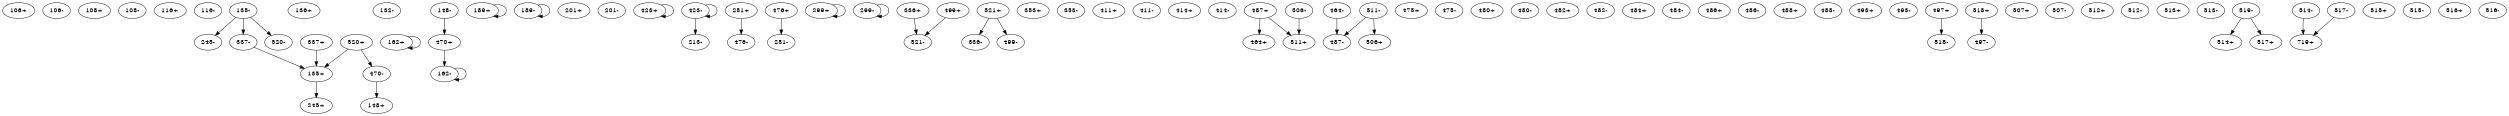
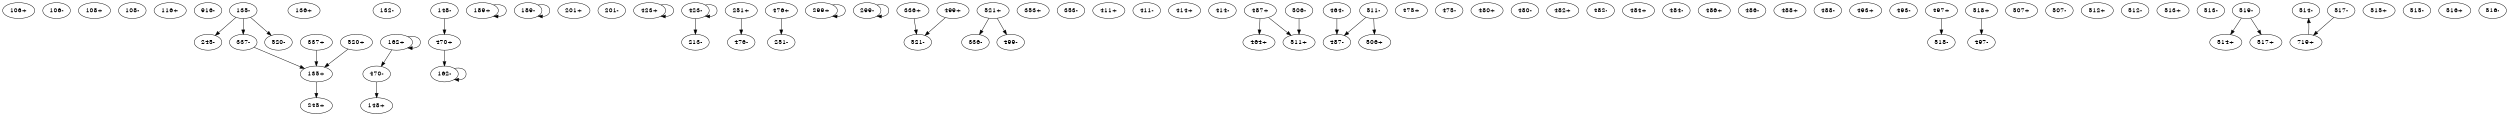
(208, 11) -> (208, 11)
(2303, 24) -> (2309, 29)
(365, 56) -> (388, 56)
